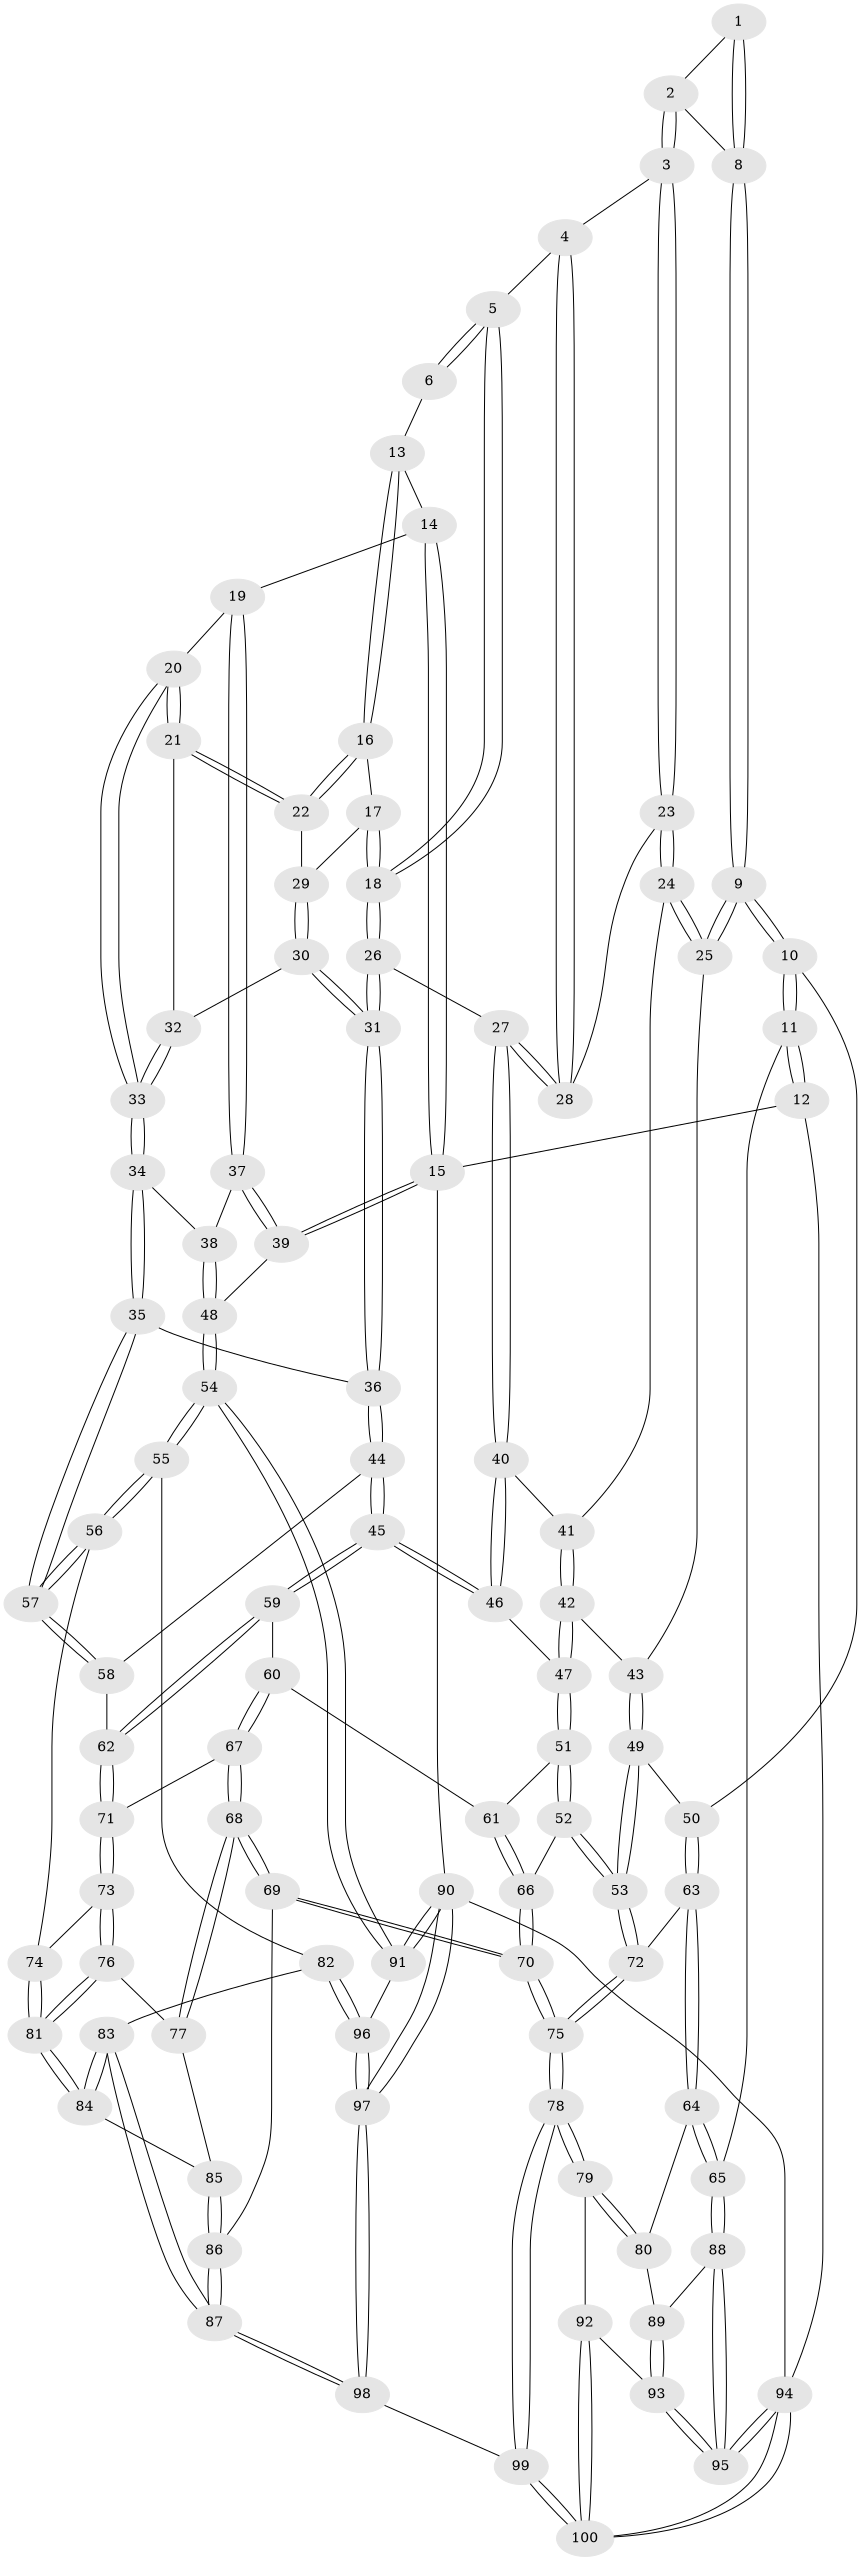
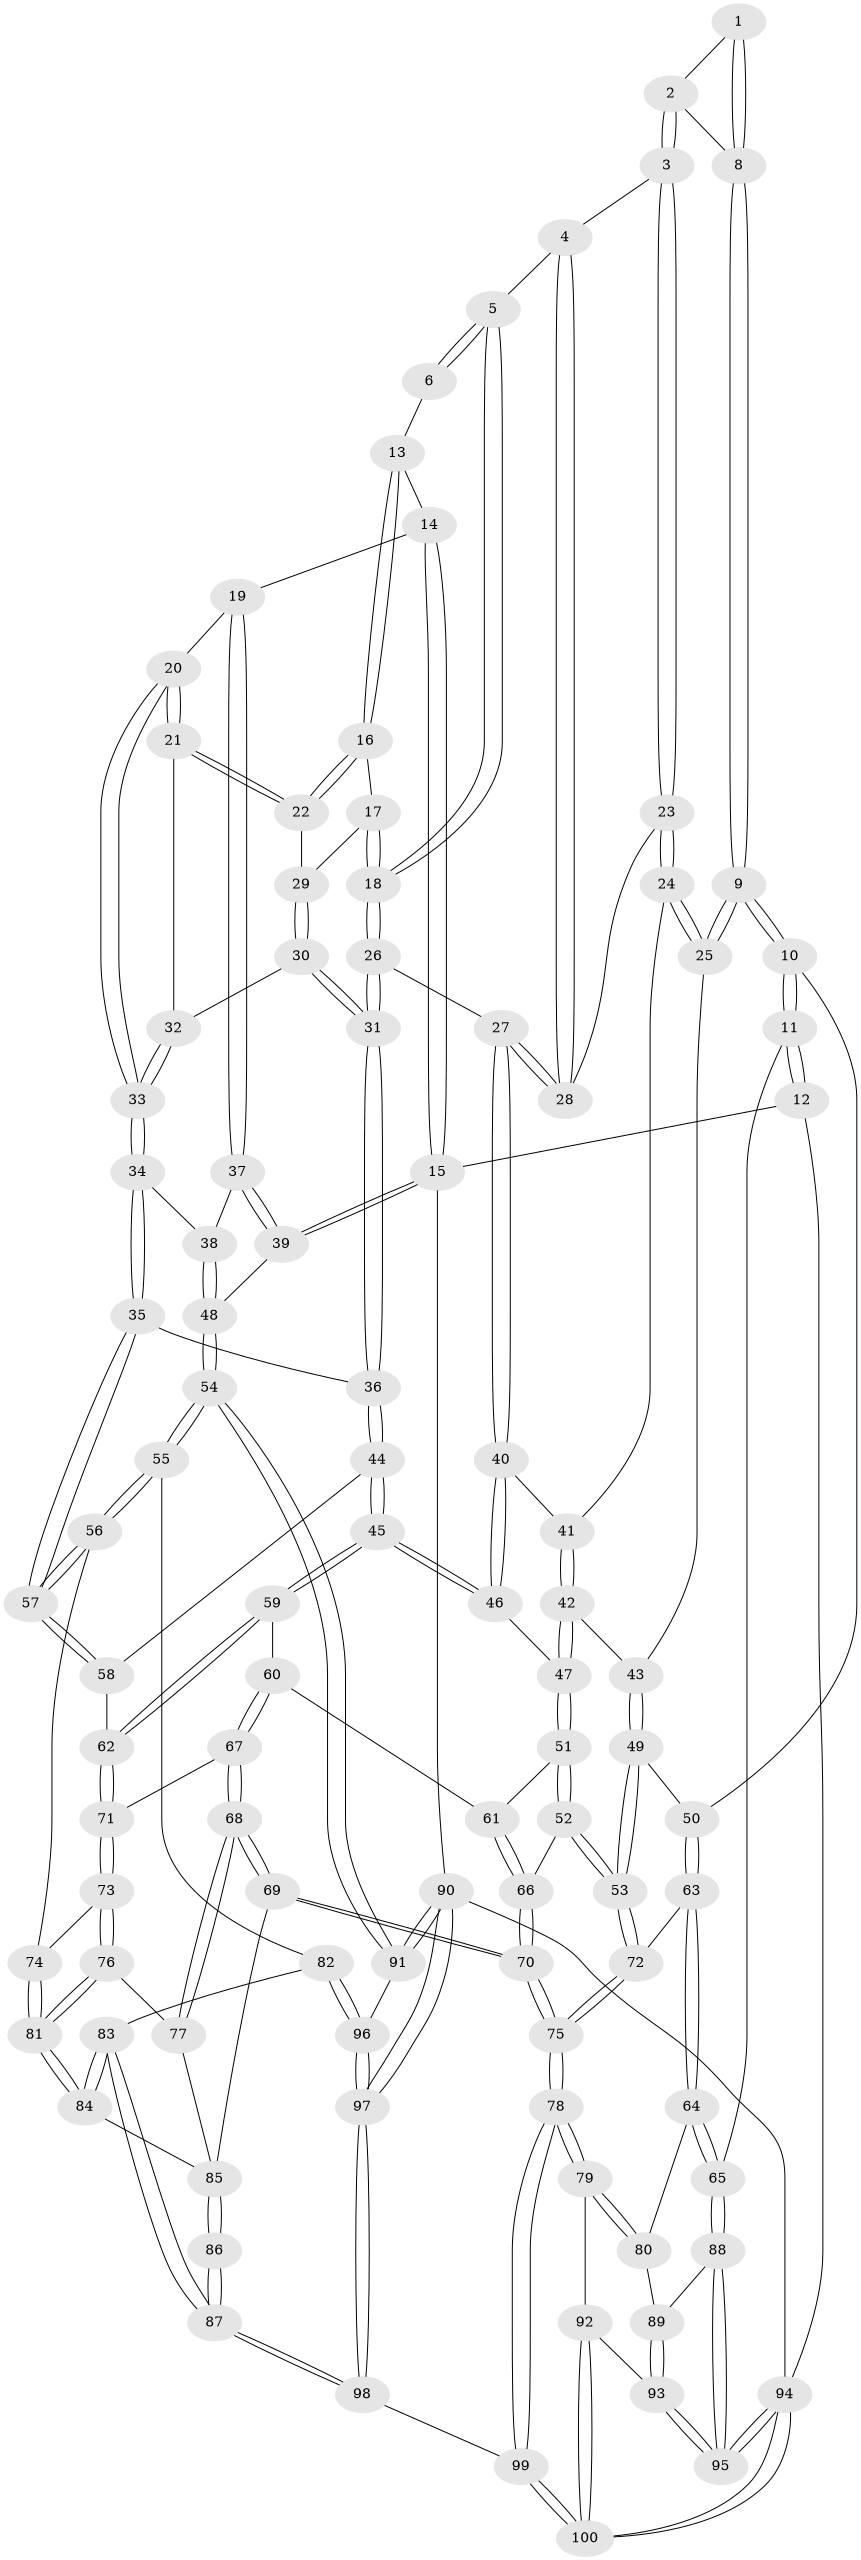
(272, 2077) -> (239, 2034)
